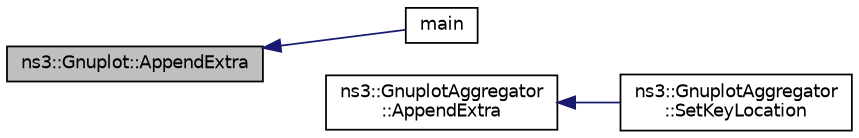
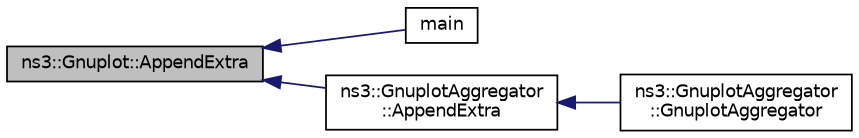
none -> (303, 85)
(736, 103) -> (736, 103)
